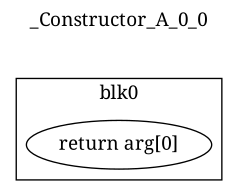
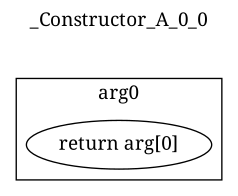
(119, 94) -> (119, 94)
